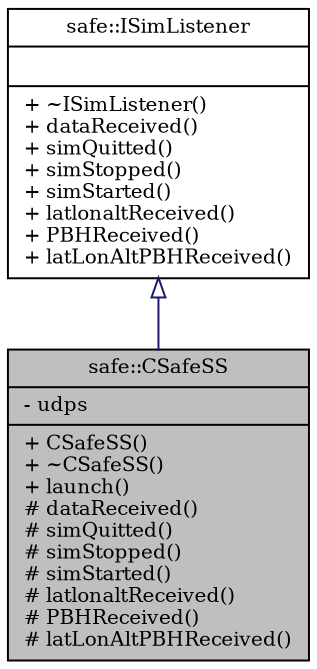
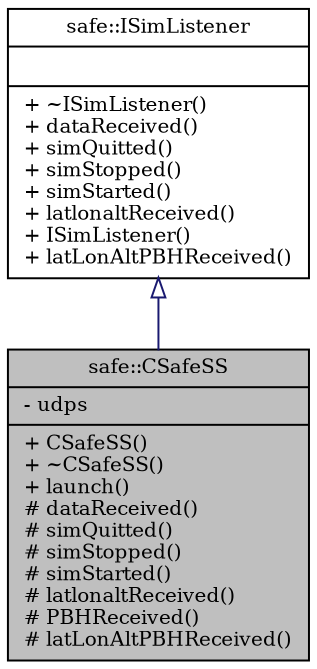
(112, 236) -> (108, 236)
